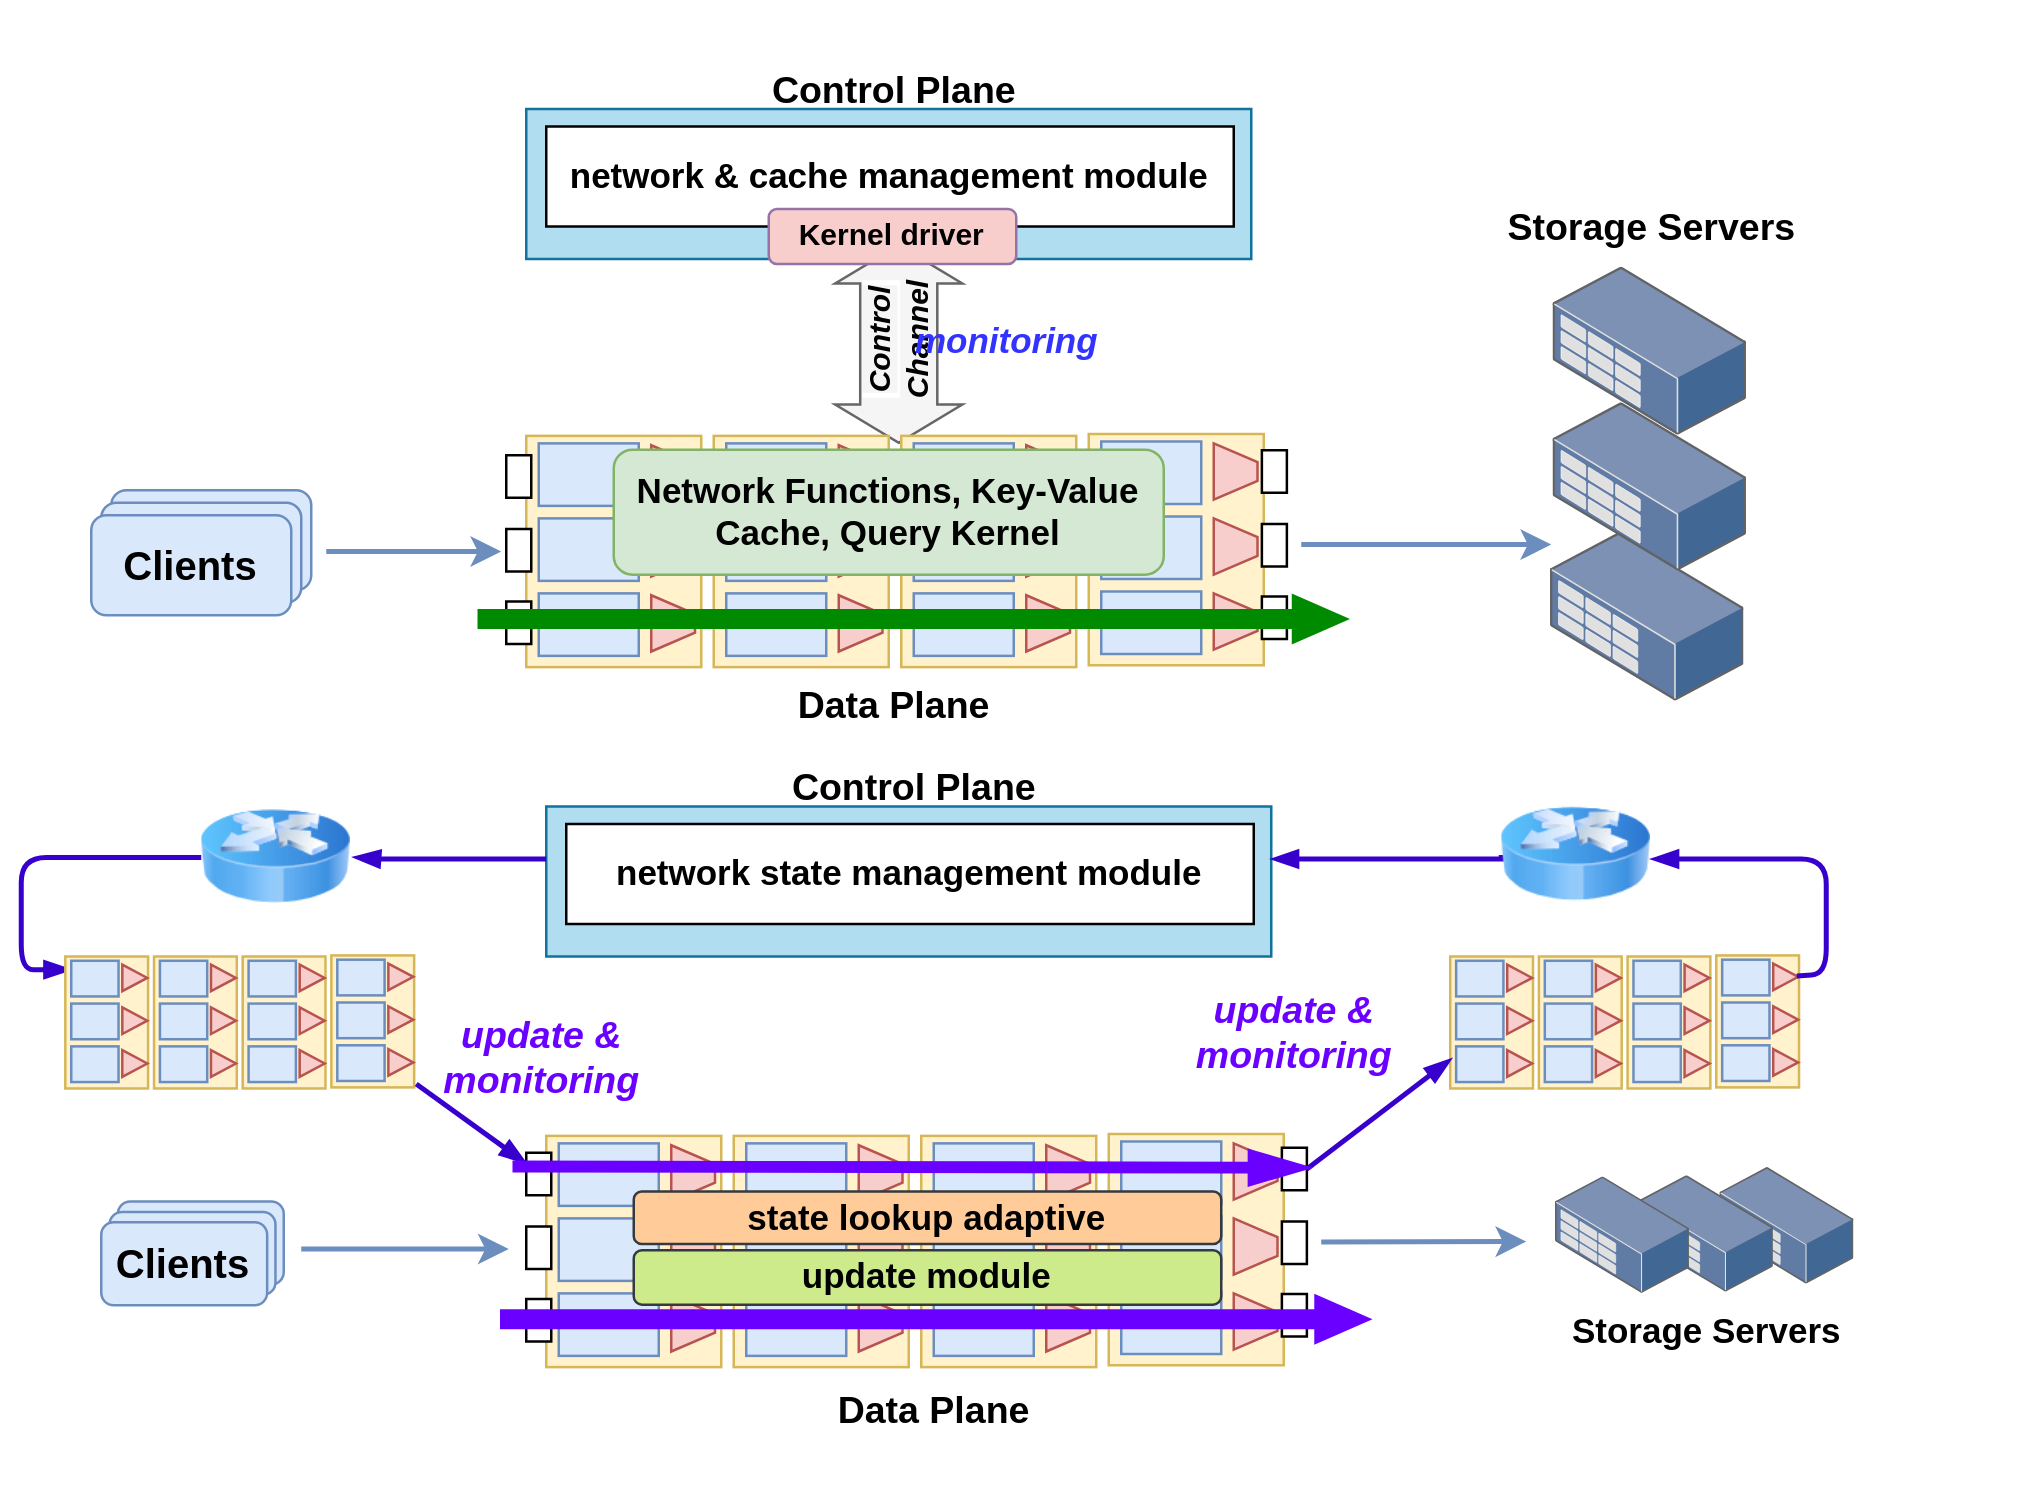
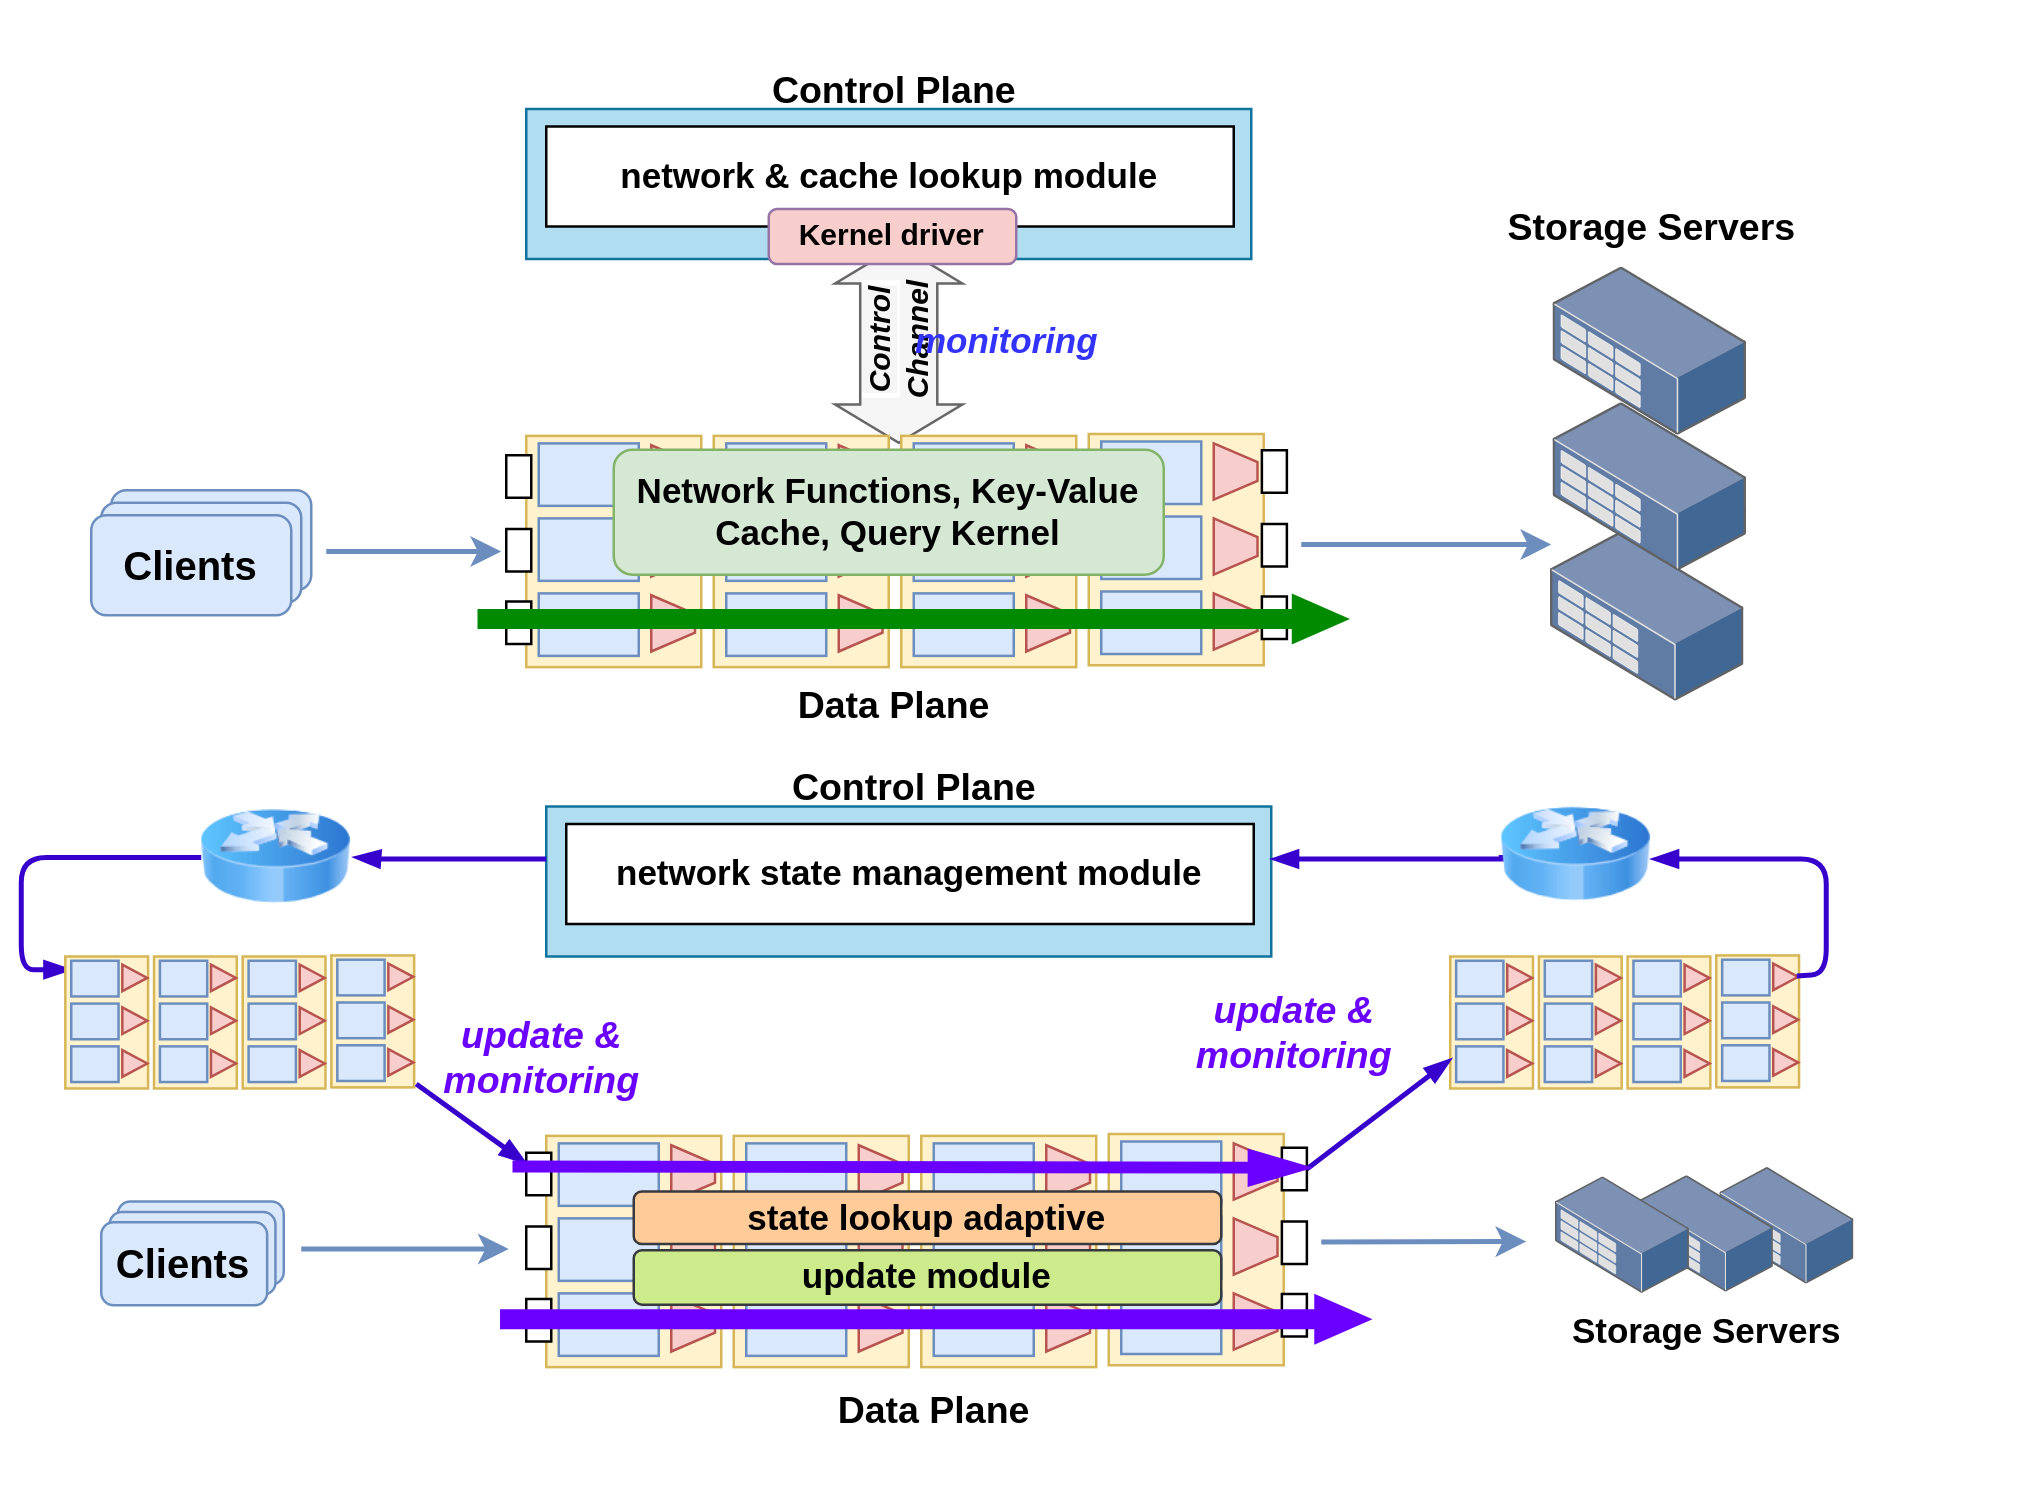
(890, 176) -> (890, 176)
